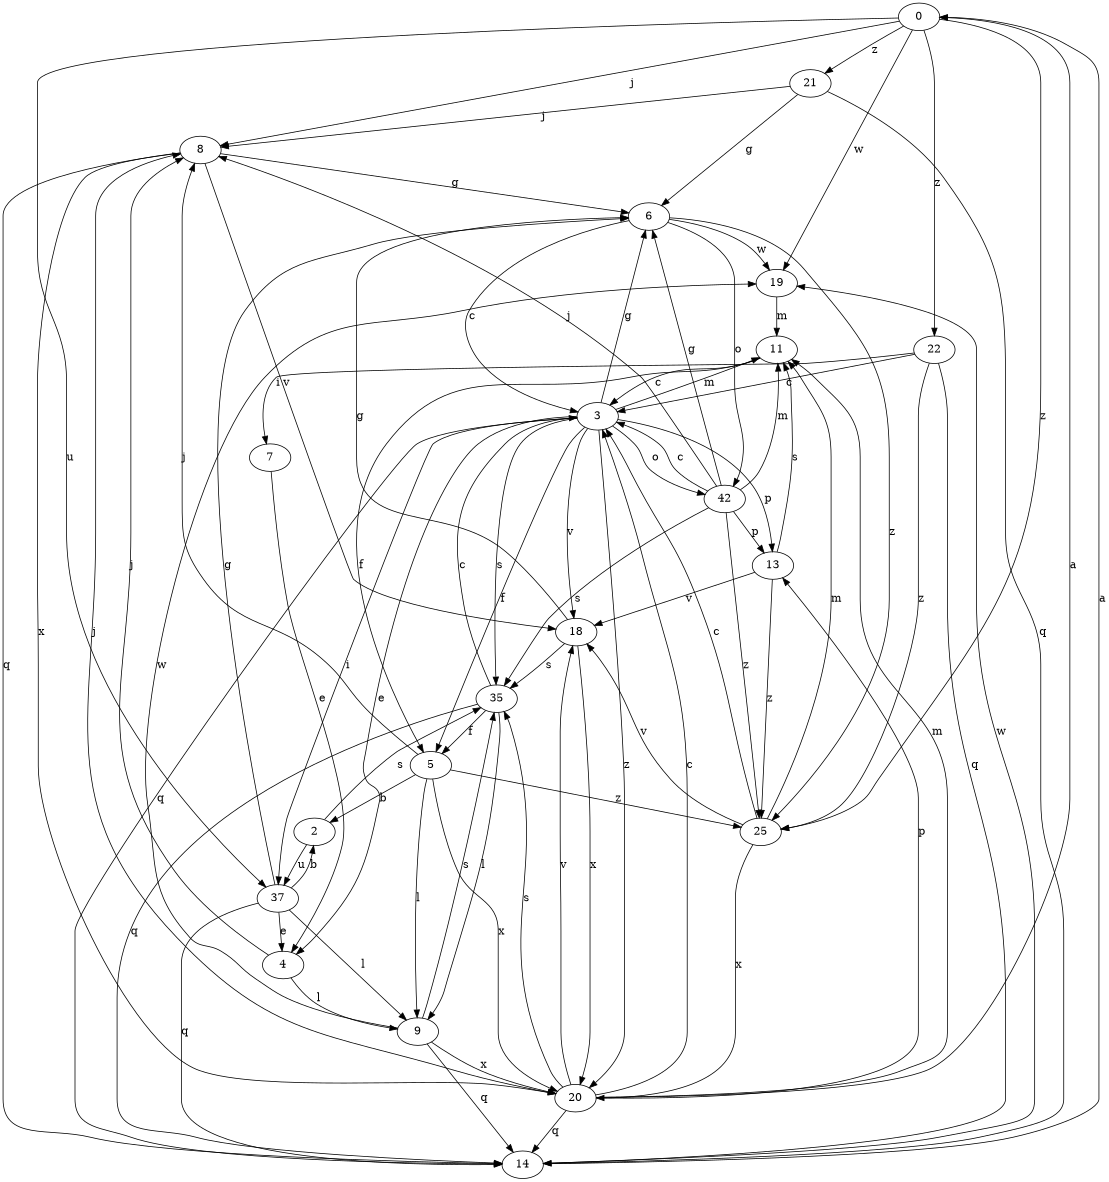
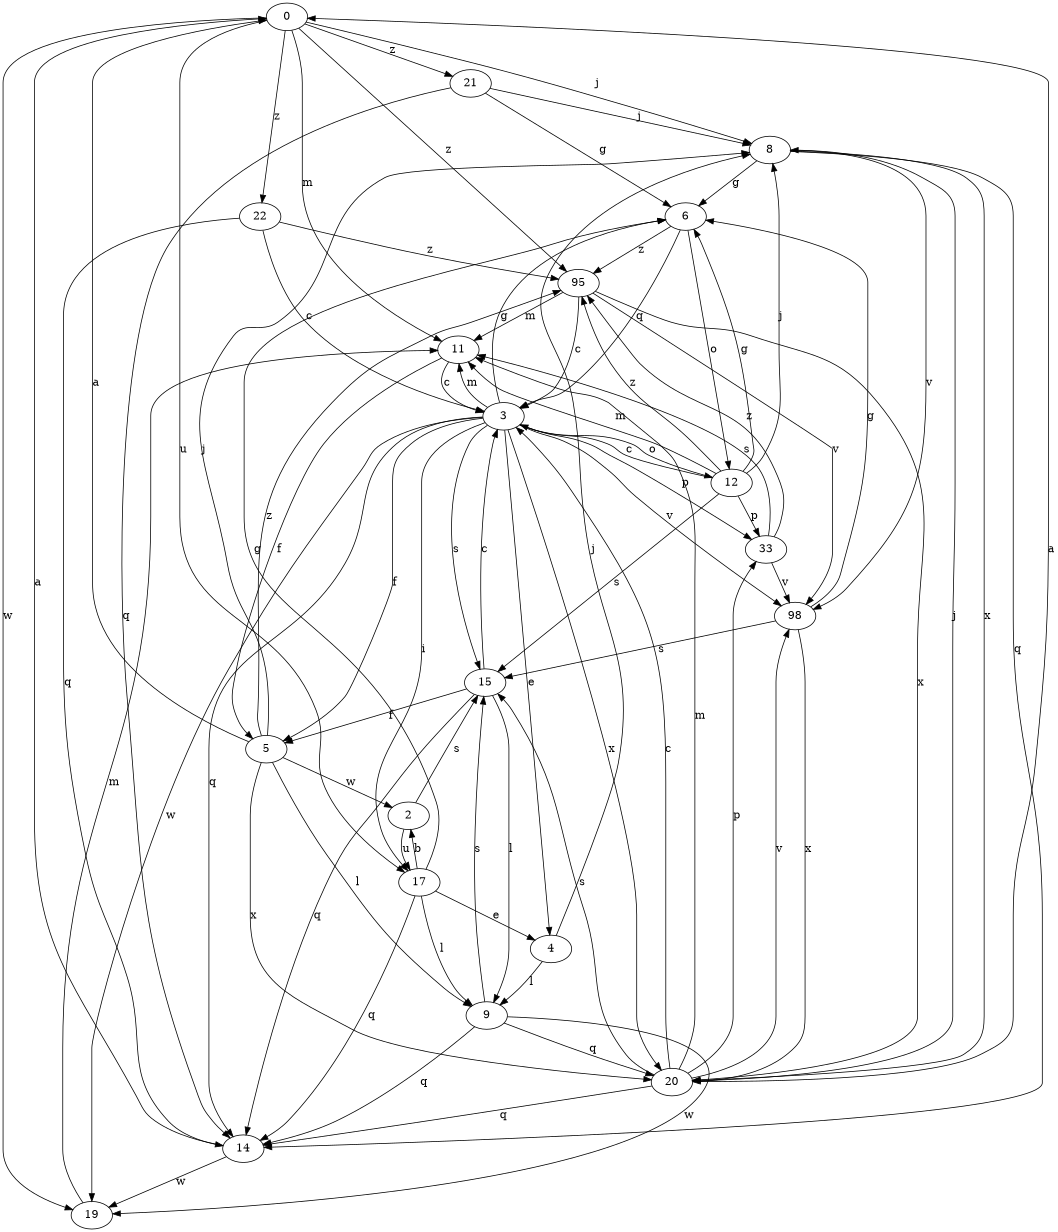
none -> (307, 213)
(722, 232) -> (191, 746)
(472, 316) -> (640, 316)
none -> (93, 358)
(270, 458) -> none
(725, 499) -> (732, 483)
(773, 566) -> (766, 549)
(576, 632) -> (795, 616)
(497, 699) -> (485, 683)
(627, 765) -> (612, 749)
(383, 799) -> (351, 782)
(761, 832) -> (579, 283)
(278, 898) -> (419, 882)
(484, 1065) -> (593, 1049)
